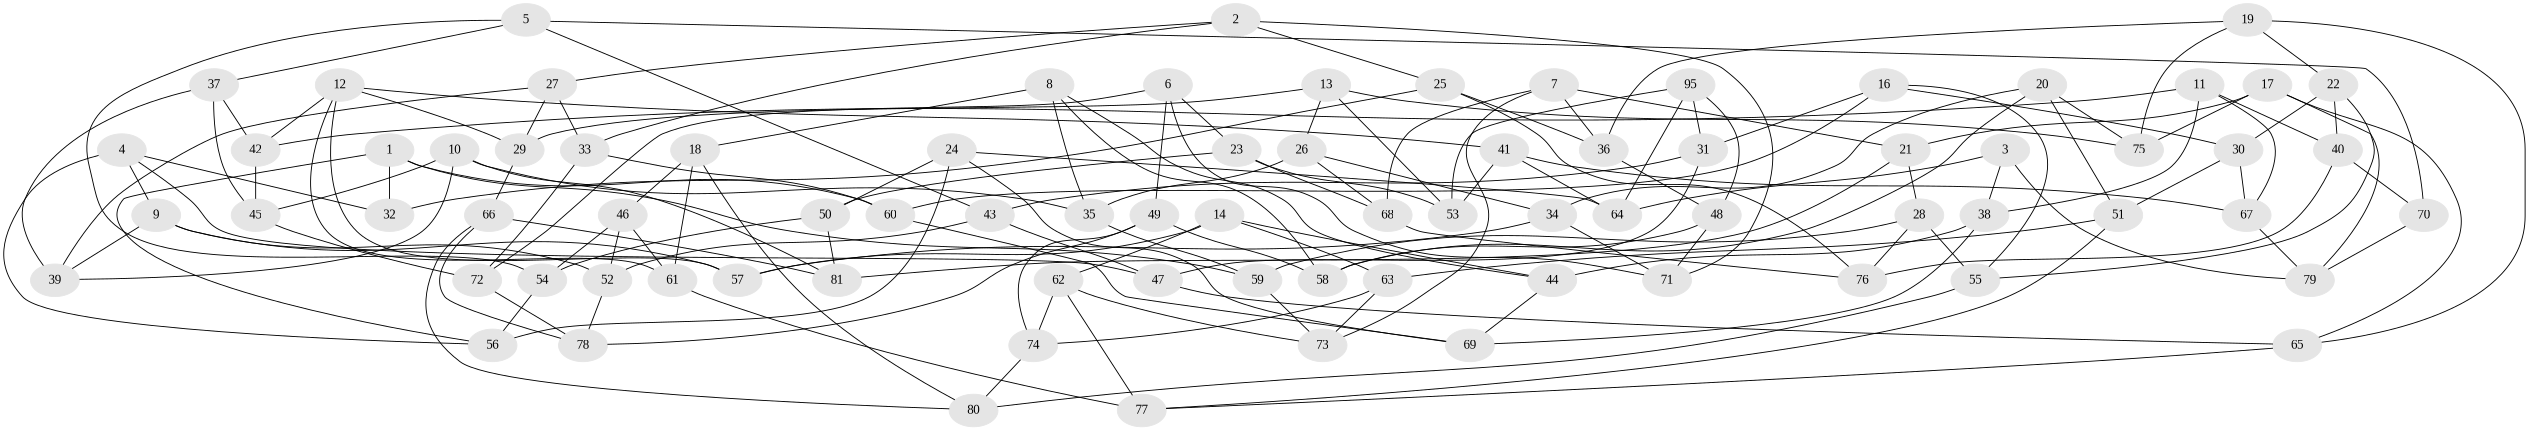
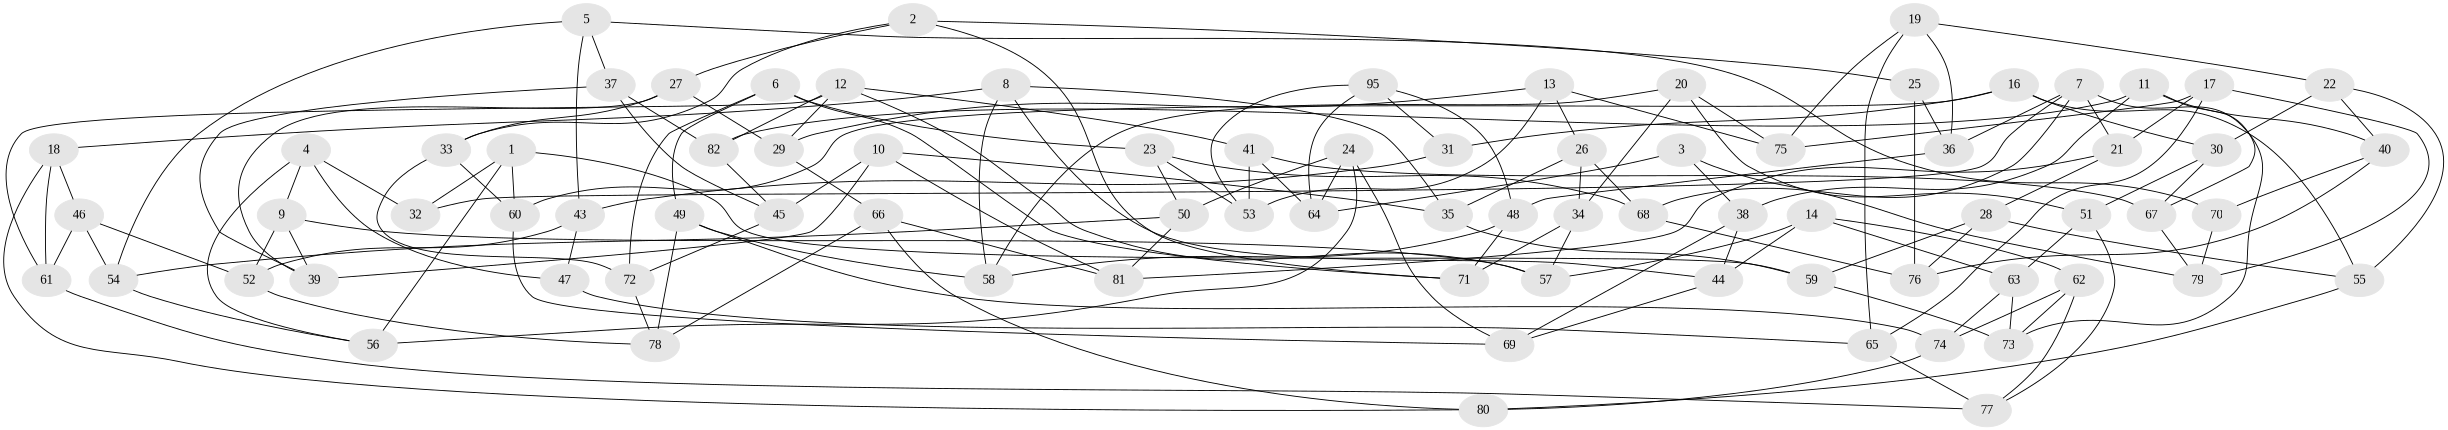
(256, 150) -> (714, 150)
(942, 171) -> (1181, 192)
(1457, 260) -> none
